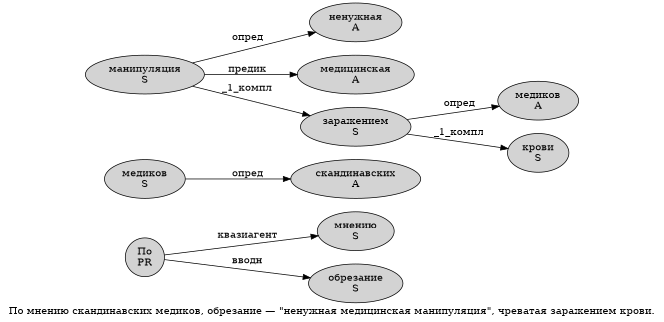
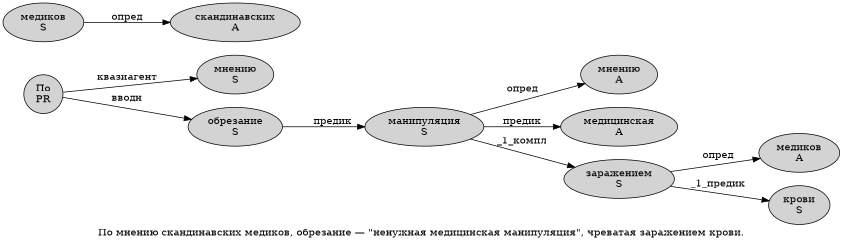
(356, 22) -> (619, 75)
none -> (320, 127)
(459, 132) -> (718, 184)
